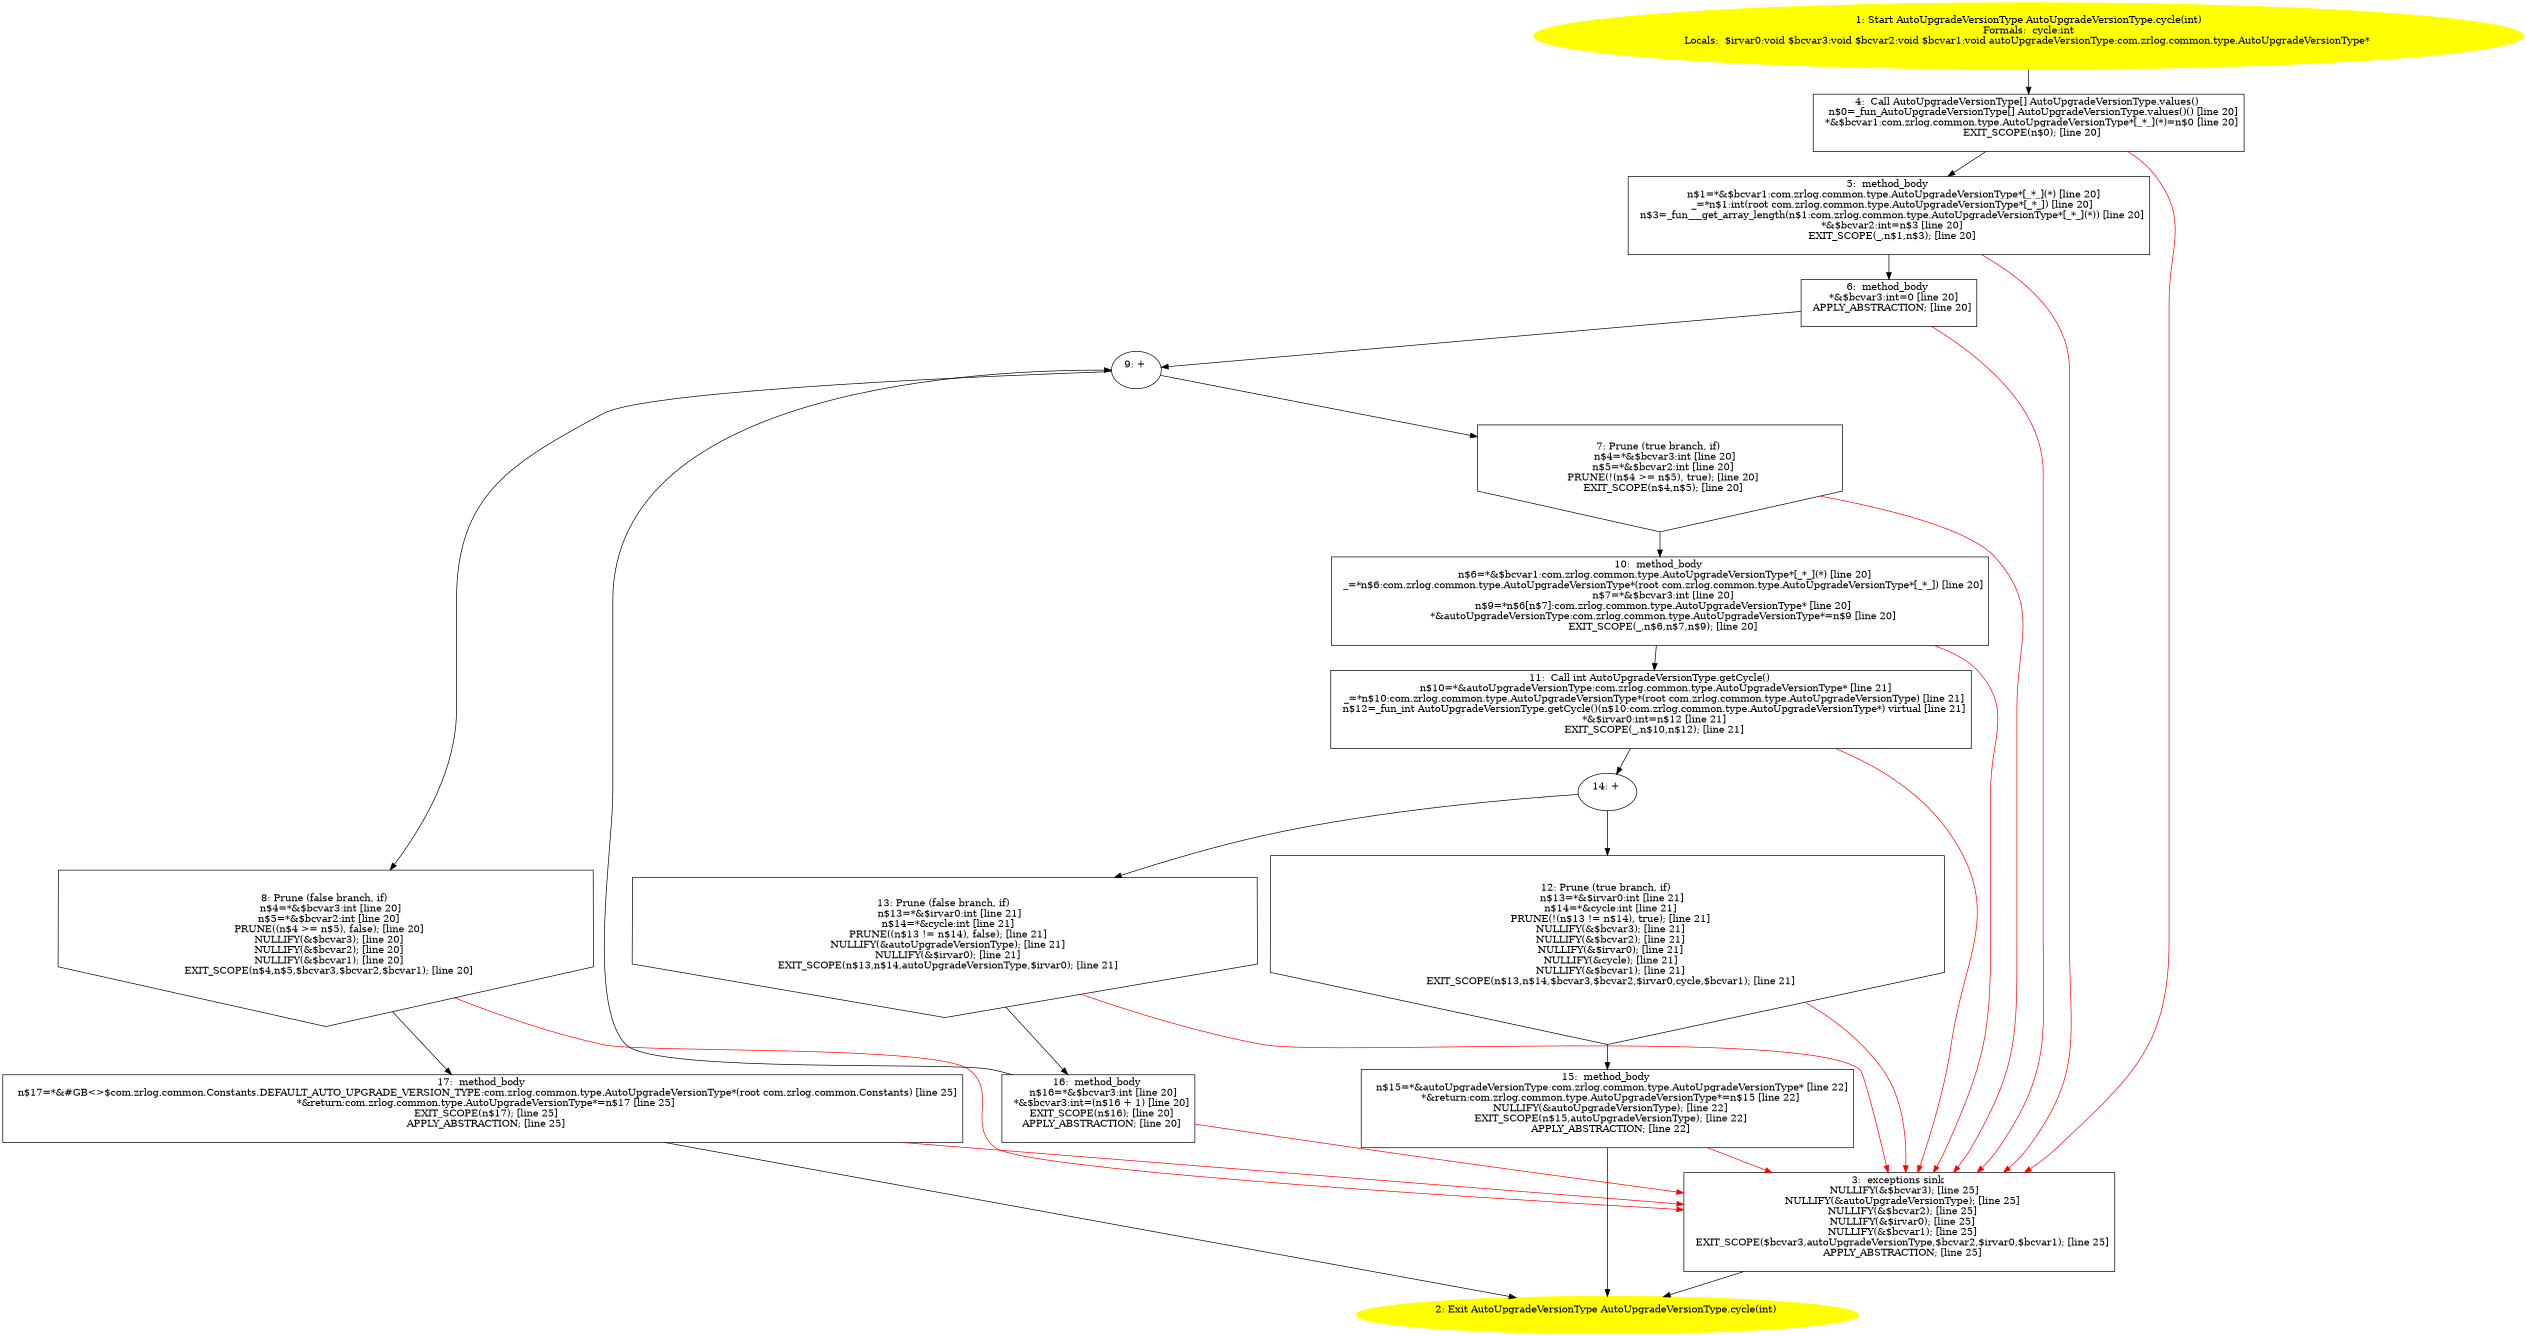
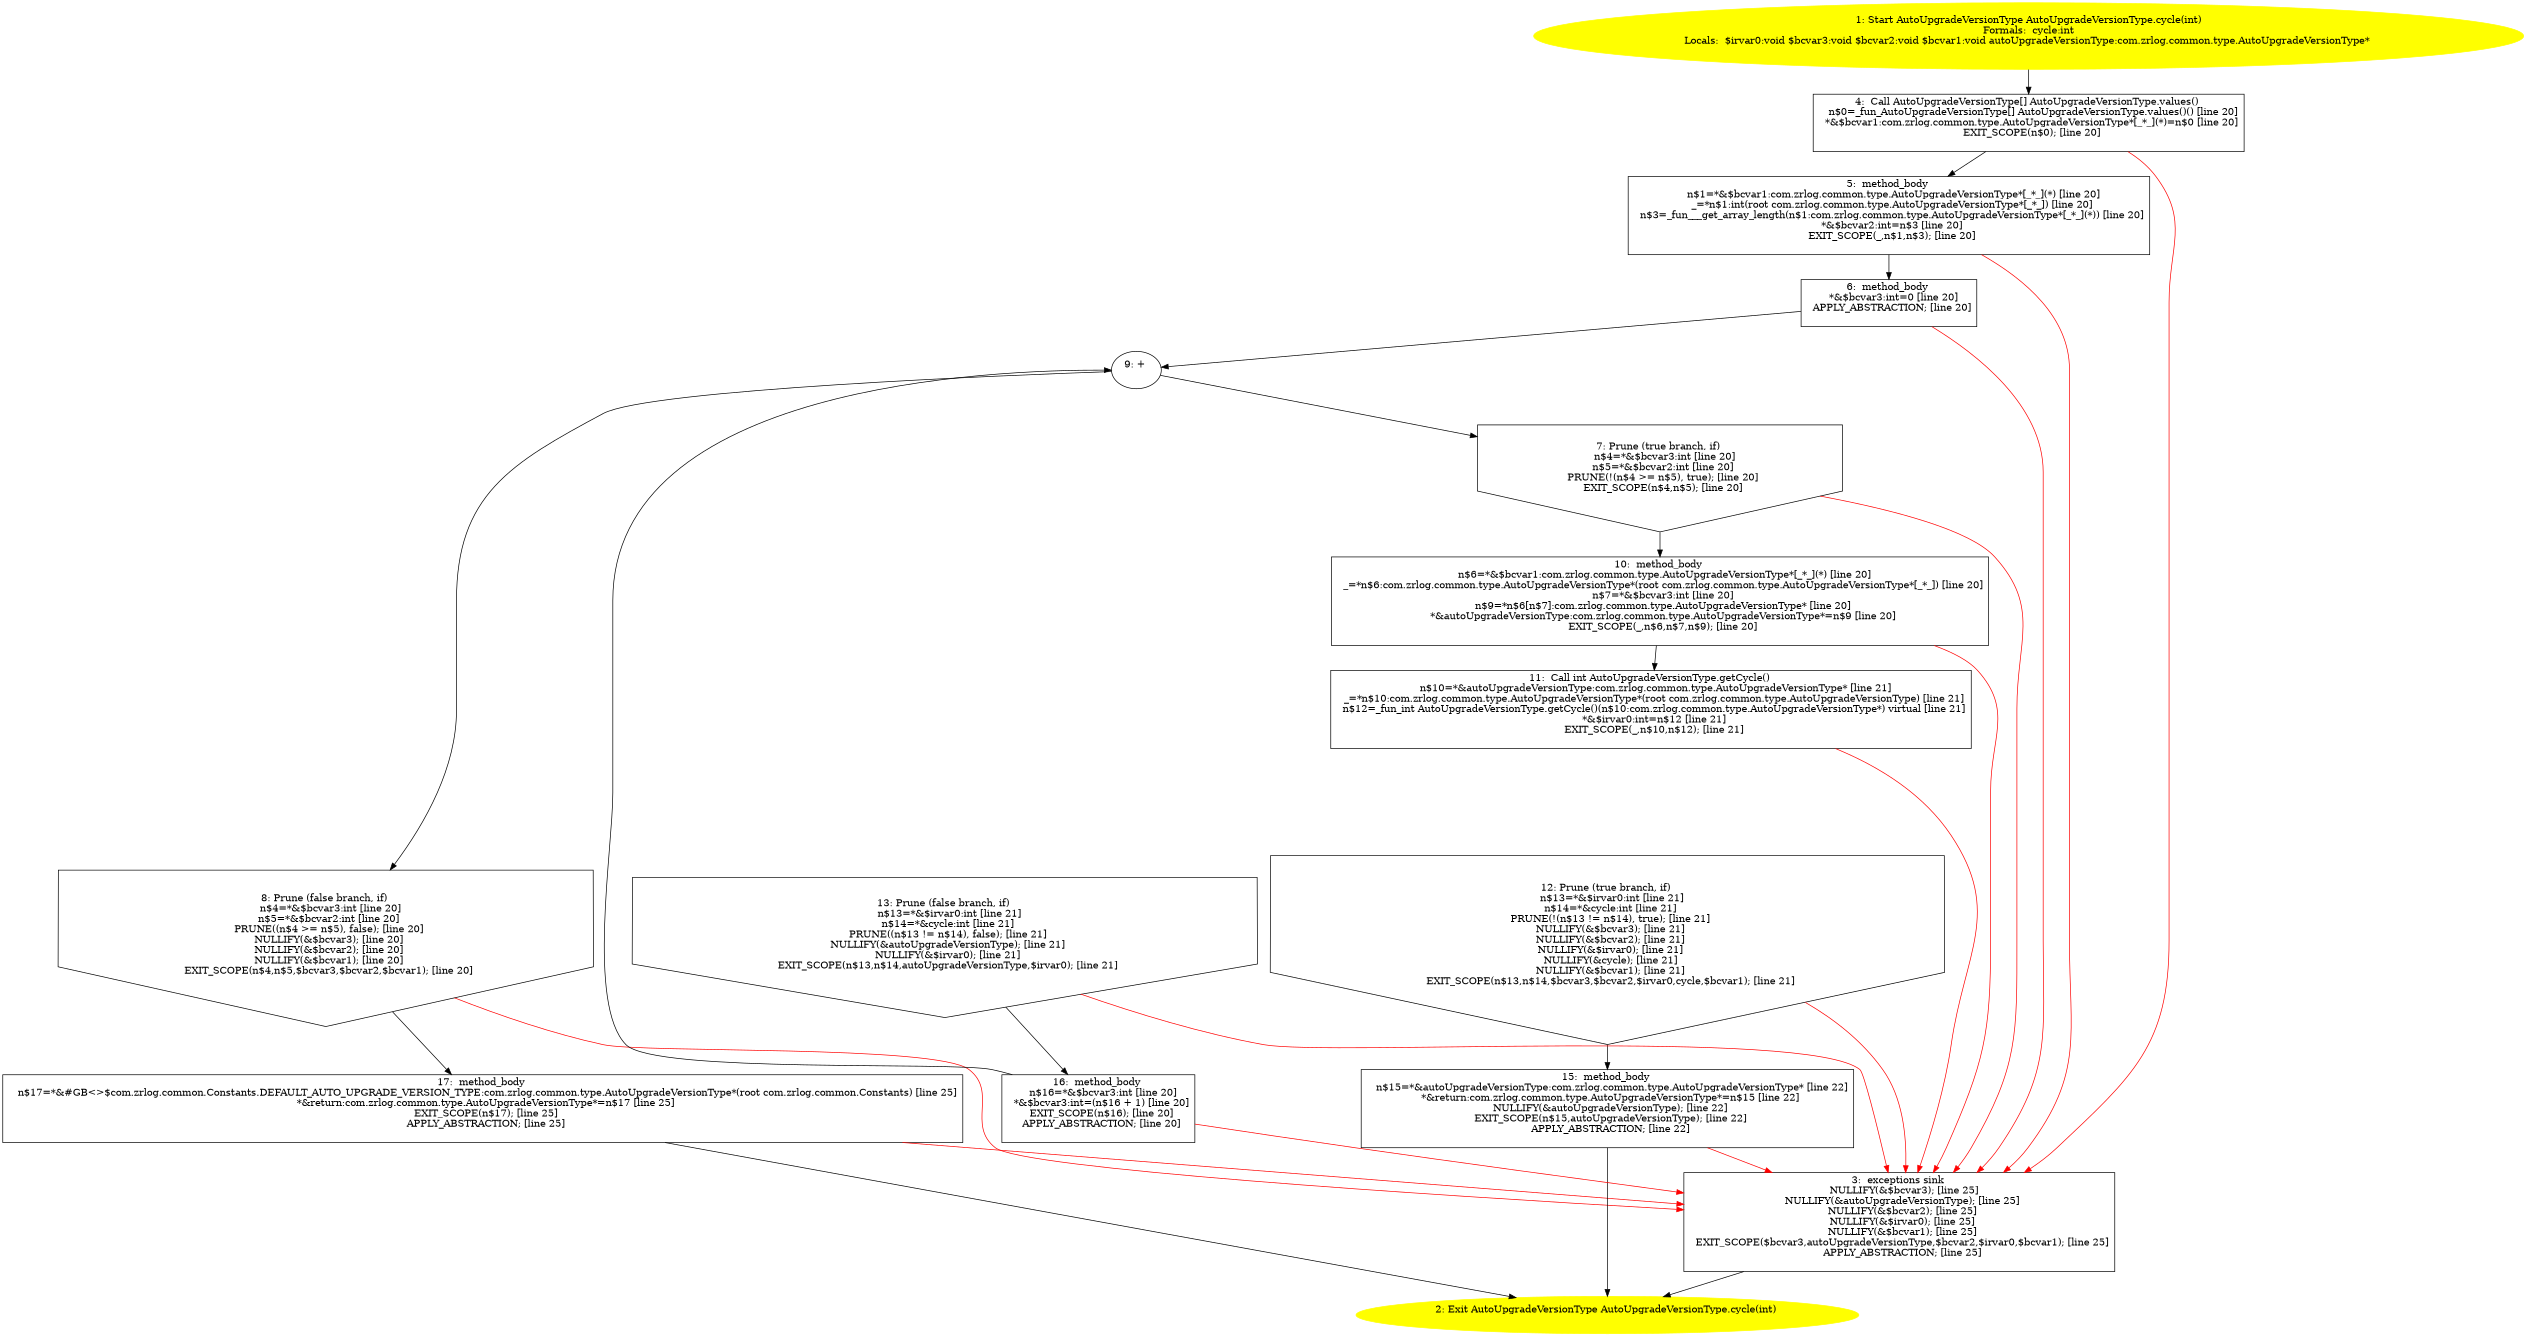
(1607, 792) -> none
